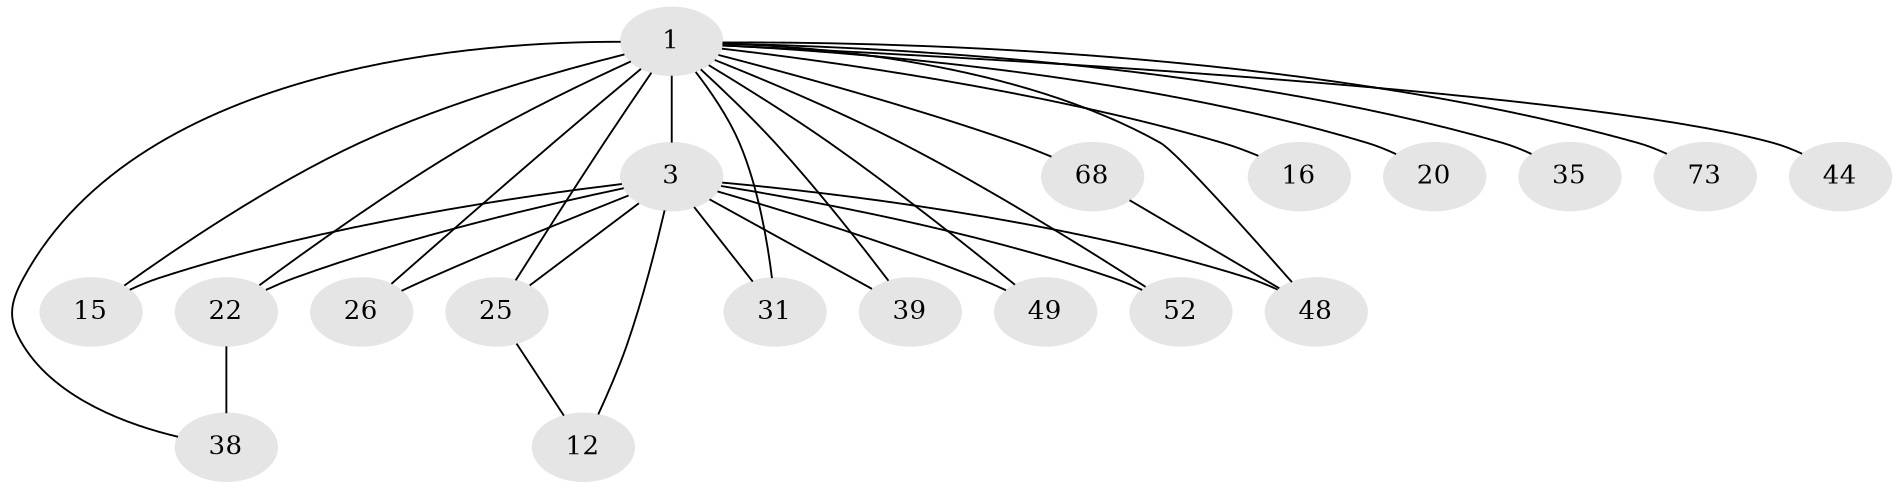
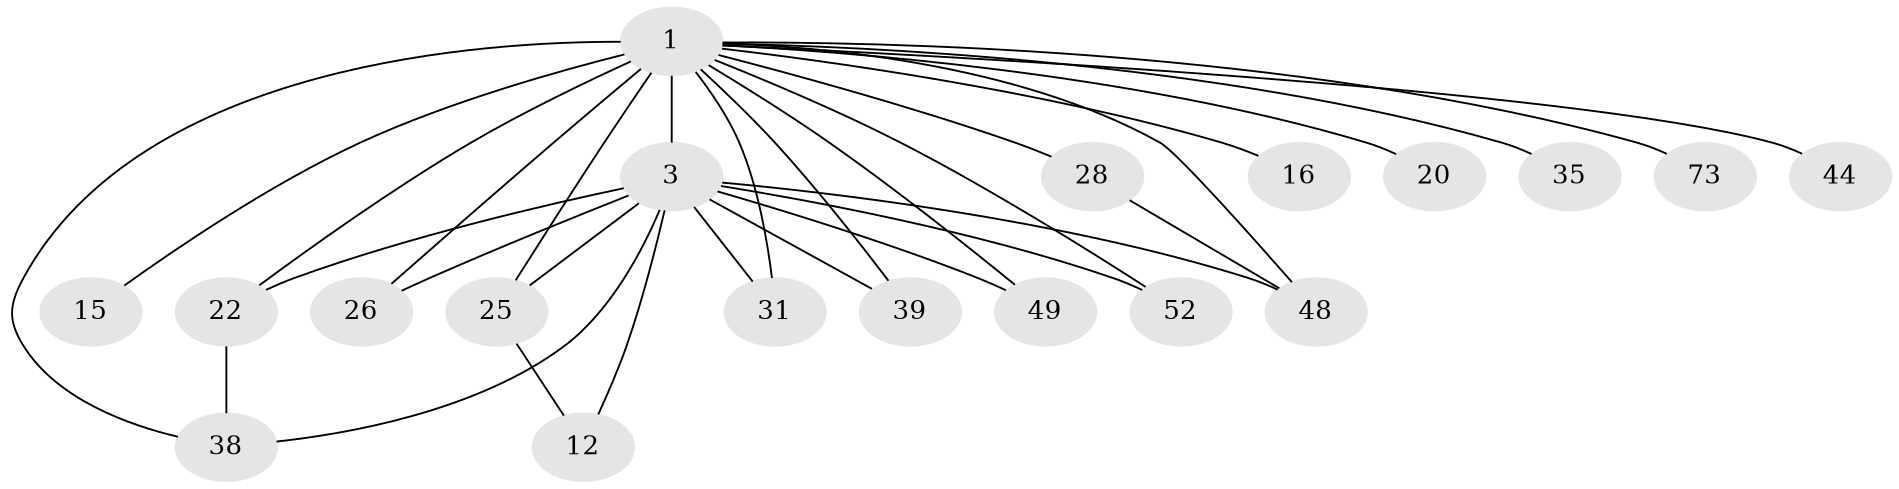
(1093, 177) -> (1093, 177)
(373, 224) -> (505, 381)
